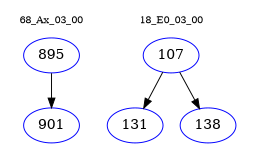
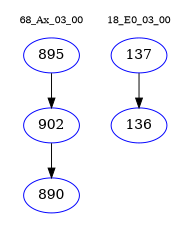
(171, 55) -> (139, 55)
(52, 125) -> (52, 125)
(135, 125) -> none
(208, 125) -> (139, 125)
none -> (52, 195)
